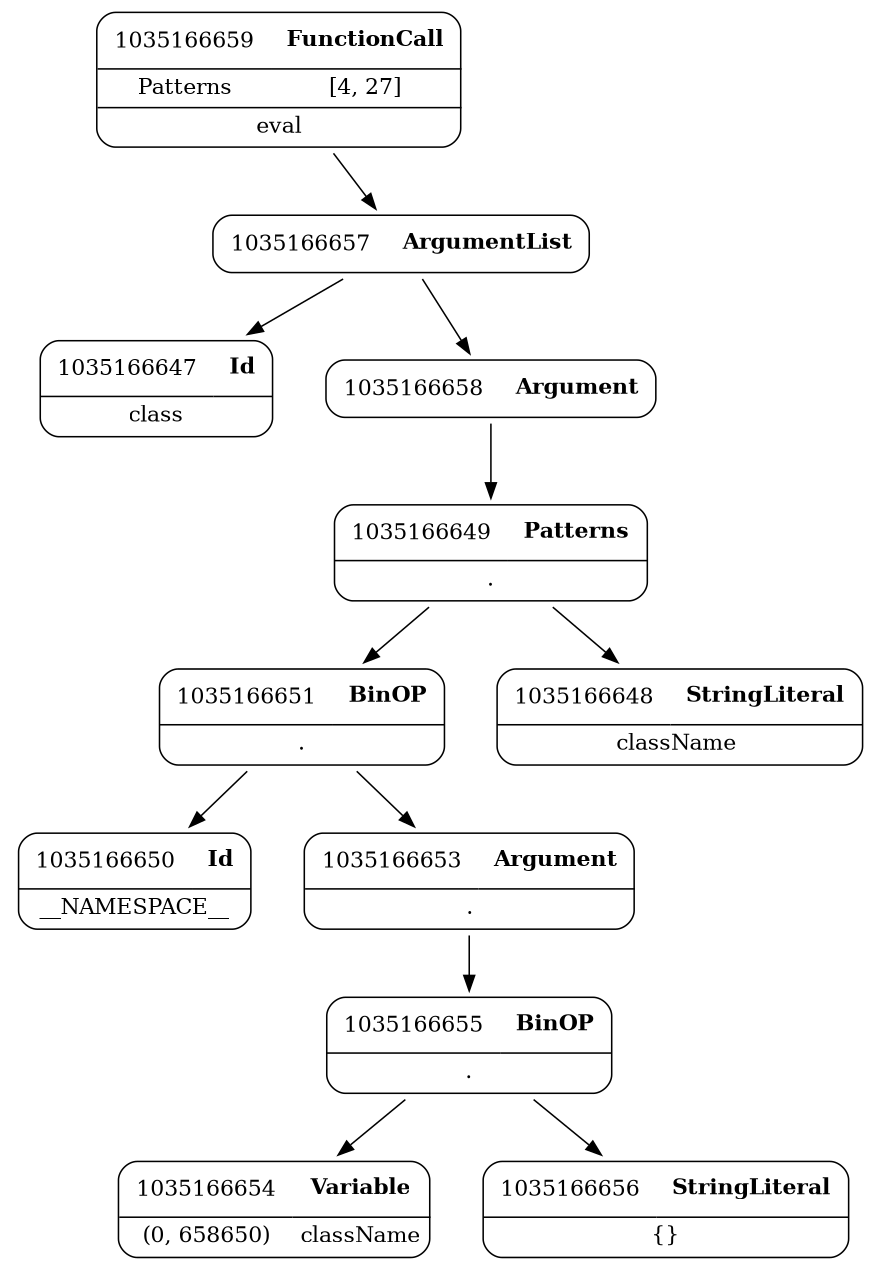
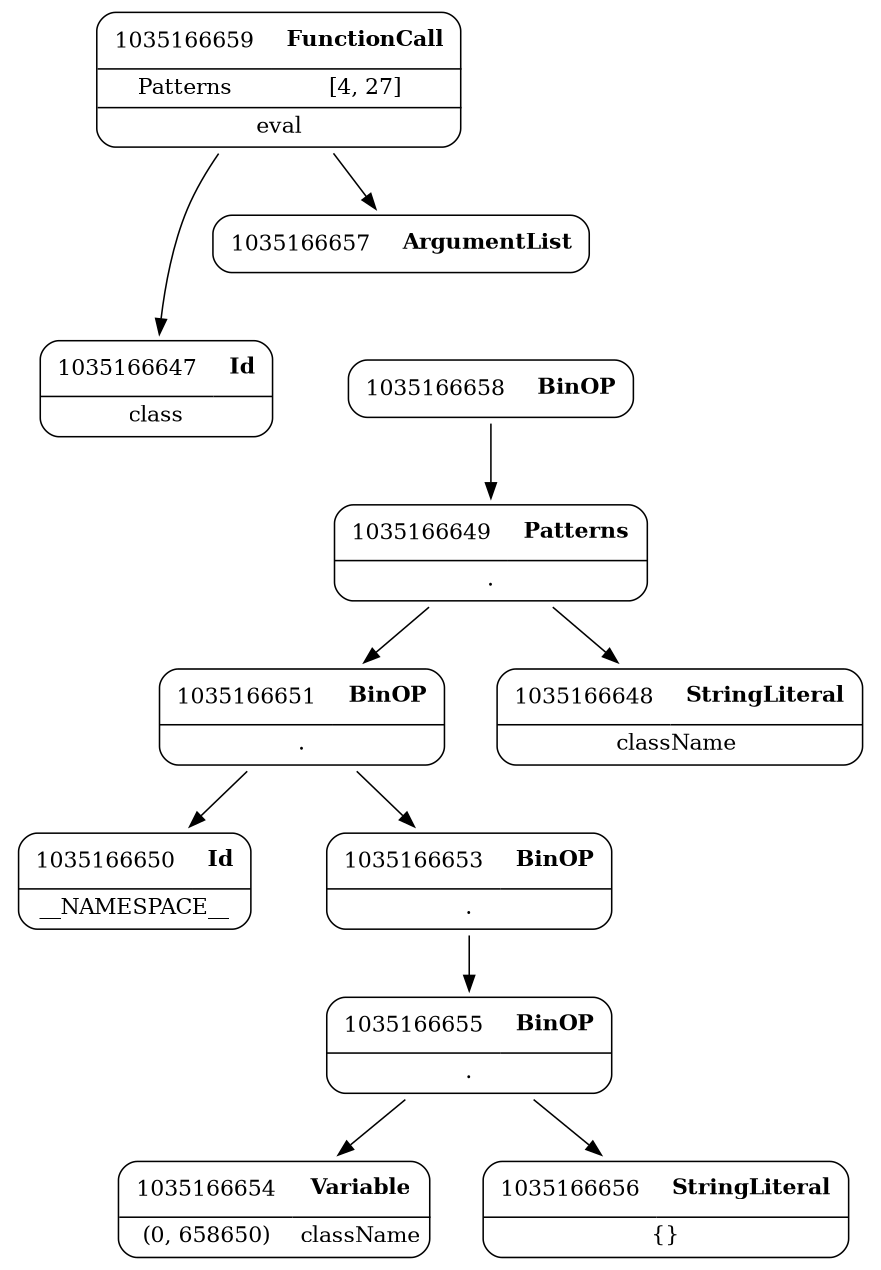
(302, 303) -> (179, 232)
(442, 310) -> none
(578, 387) -> (577, 387)
(556, 859) -> (555, 859)
